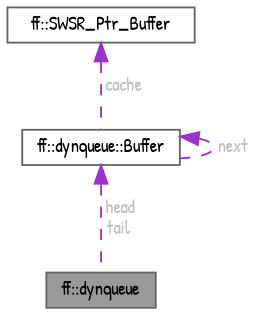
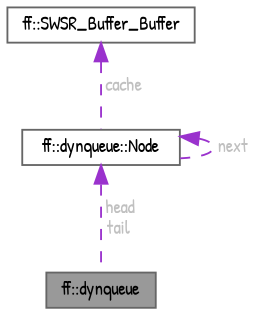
(101, 25) -> (101, 25)
(101, 147) -> (101, 147)
